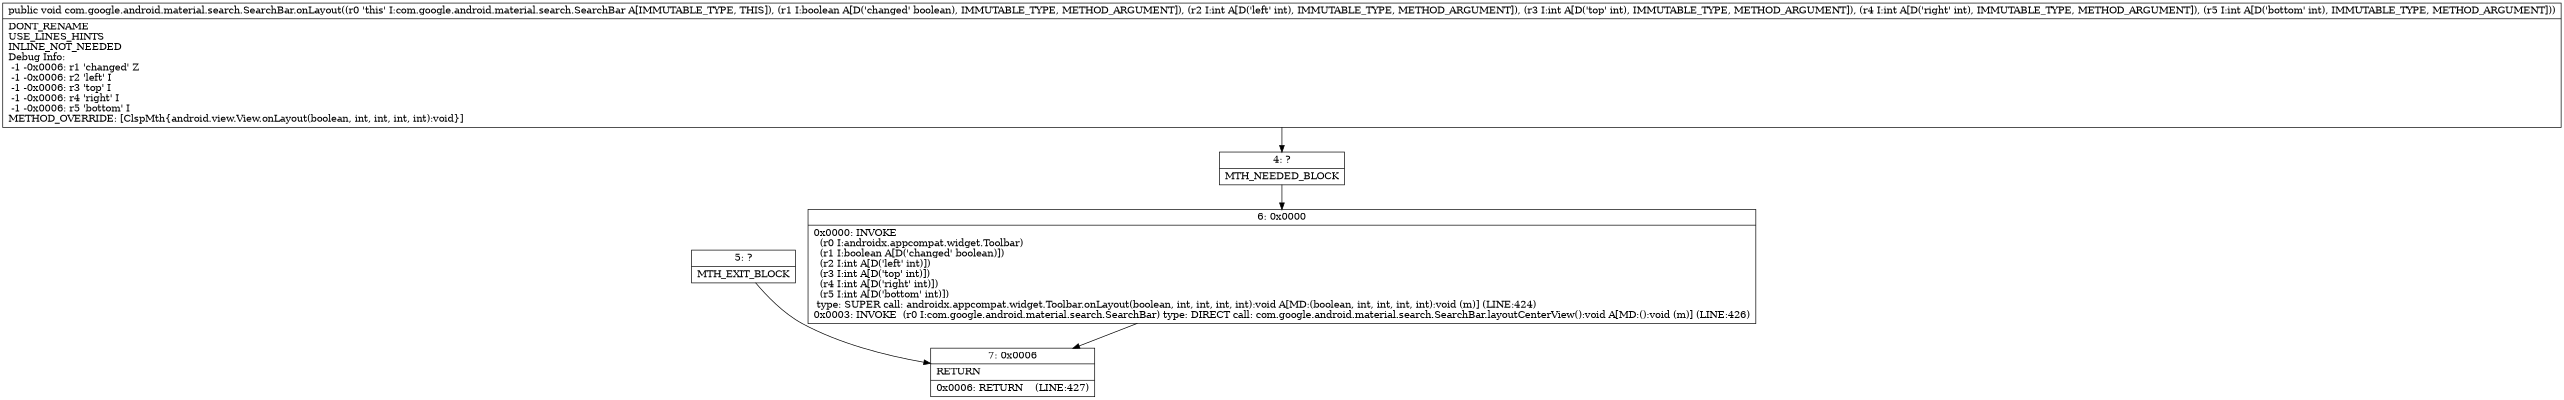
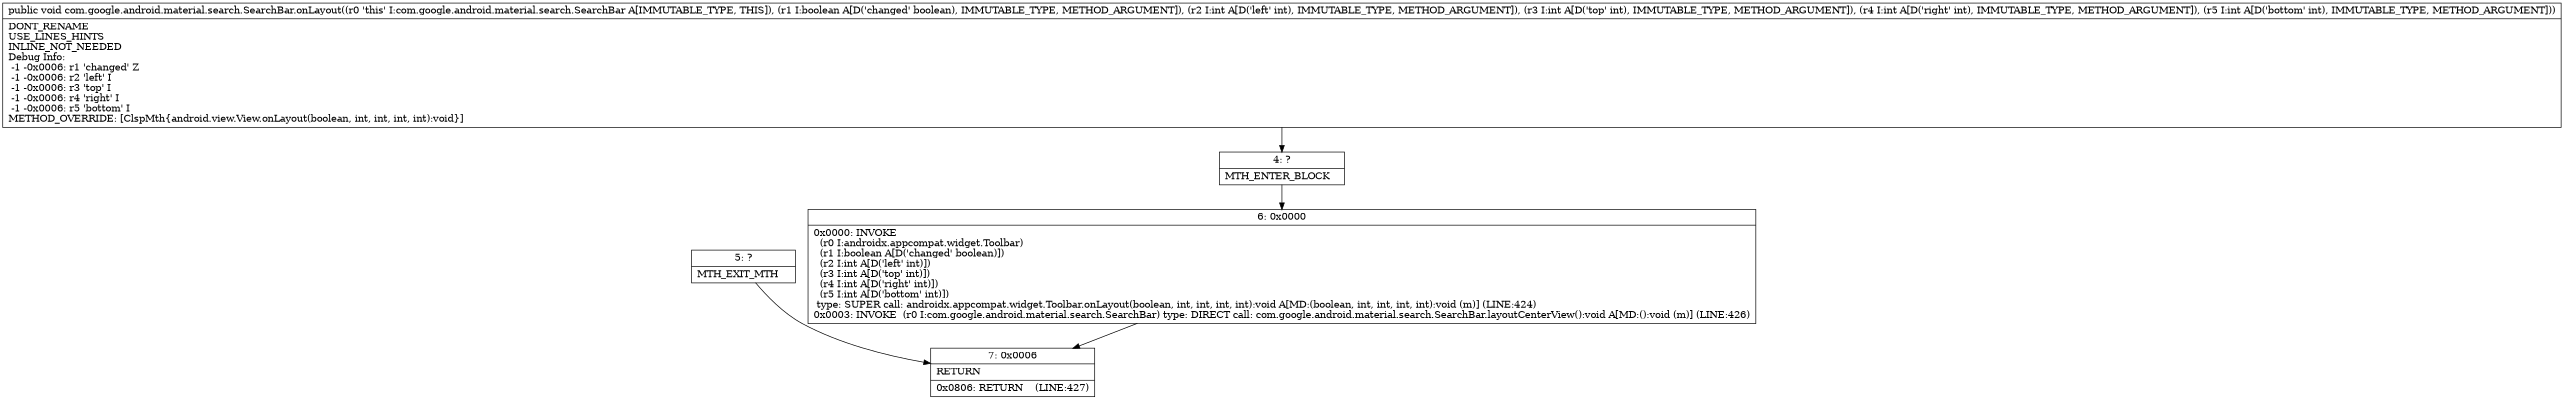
(1282, 176) -> (1277, 176)
(743, 274) -> (738, 274)
(1013, 388) -> (1013, 388)
